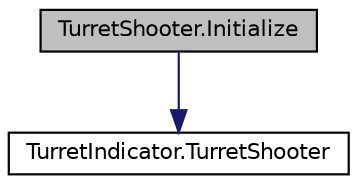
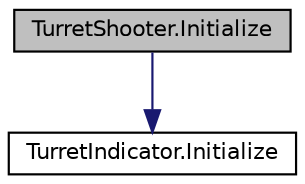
(179, 154) -> (152, 154)
